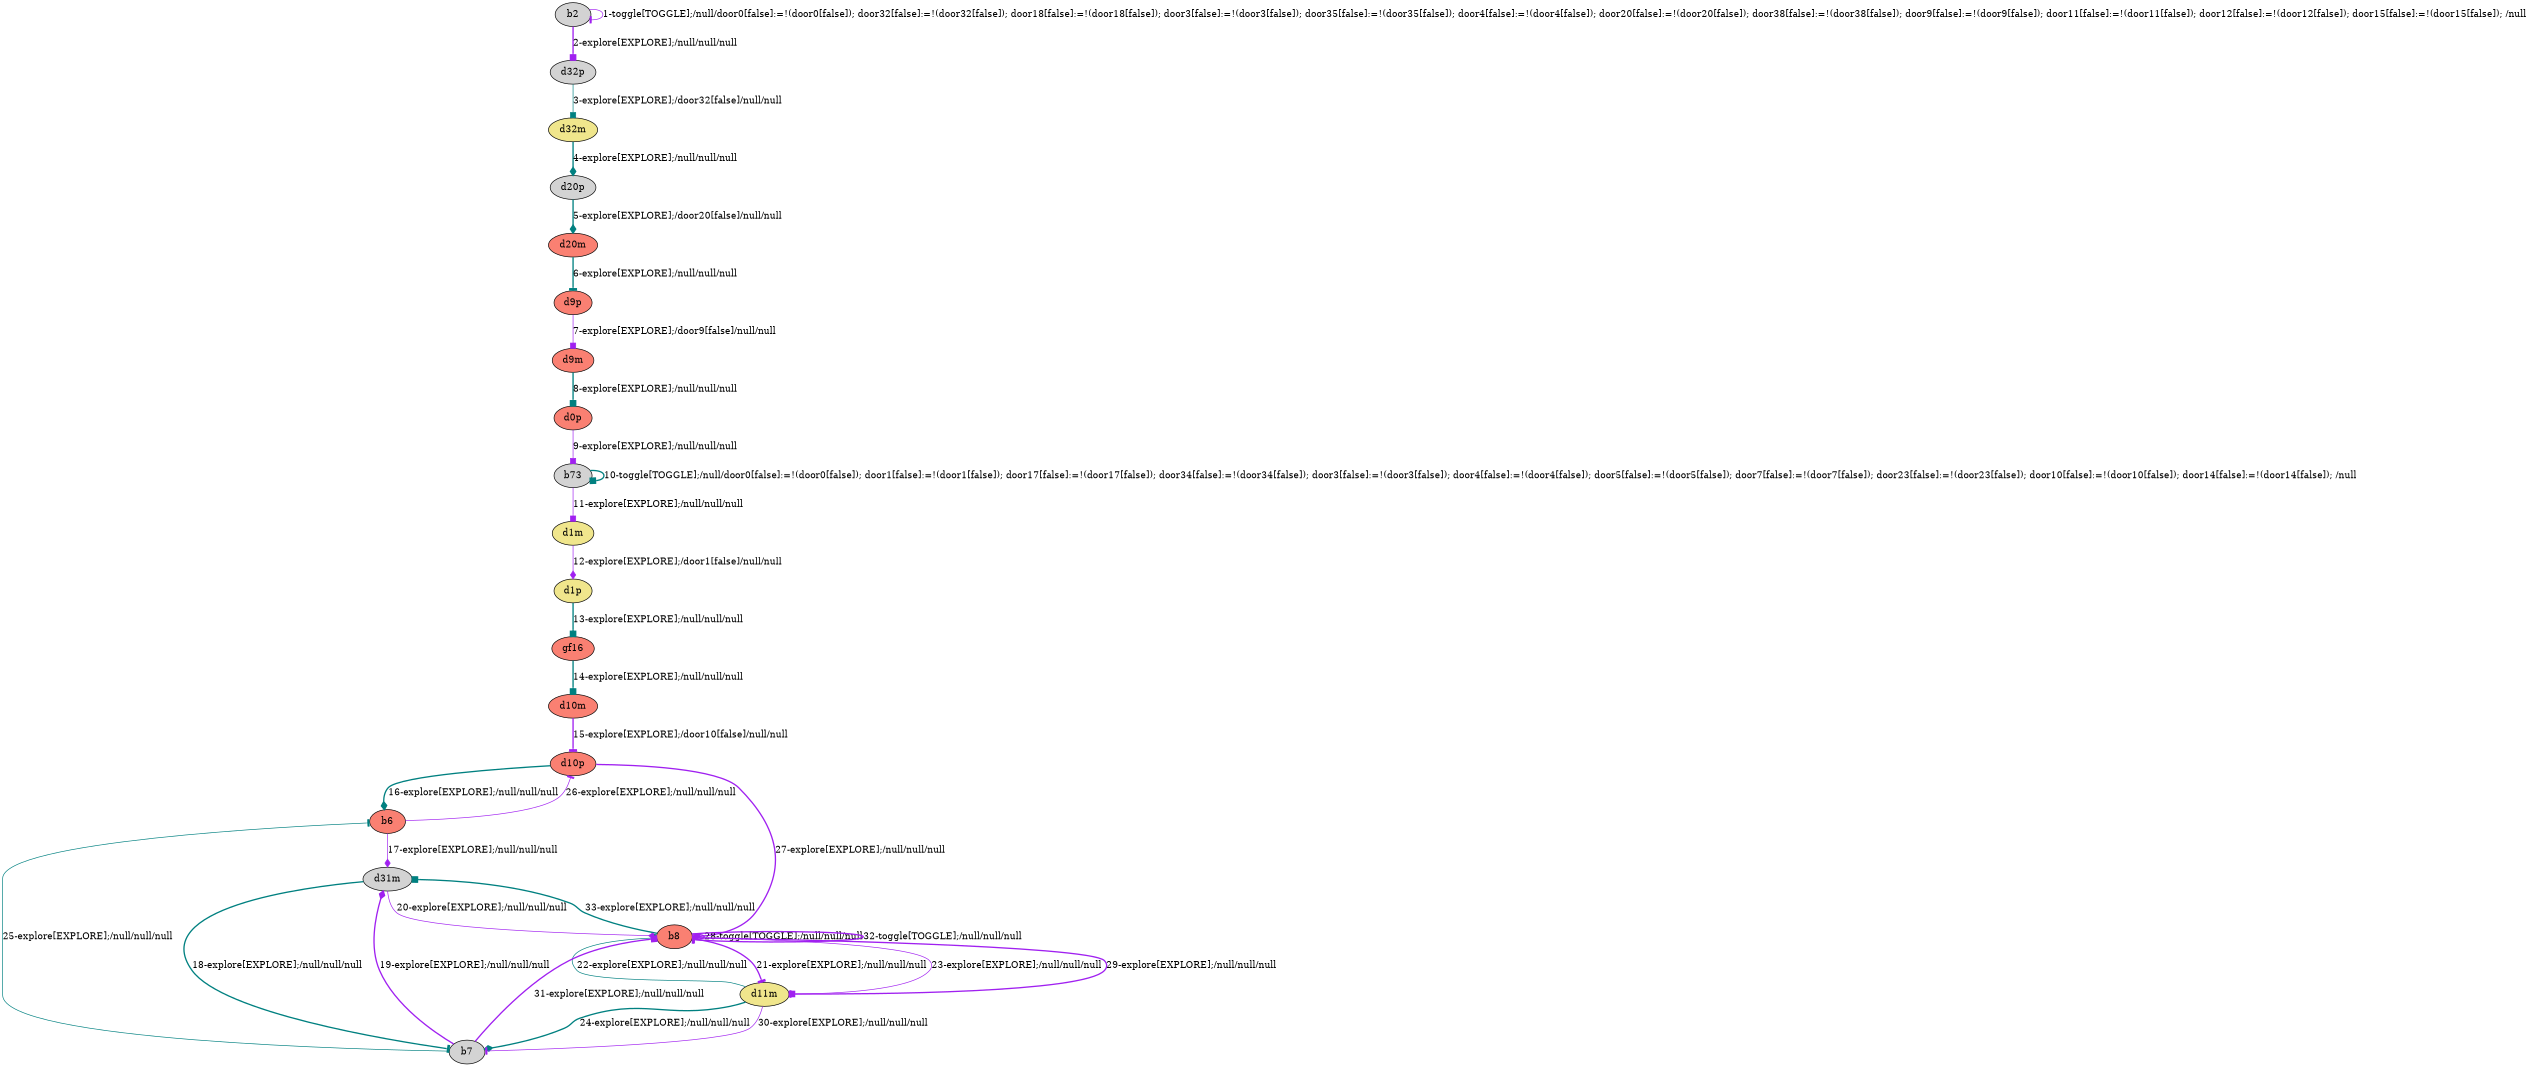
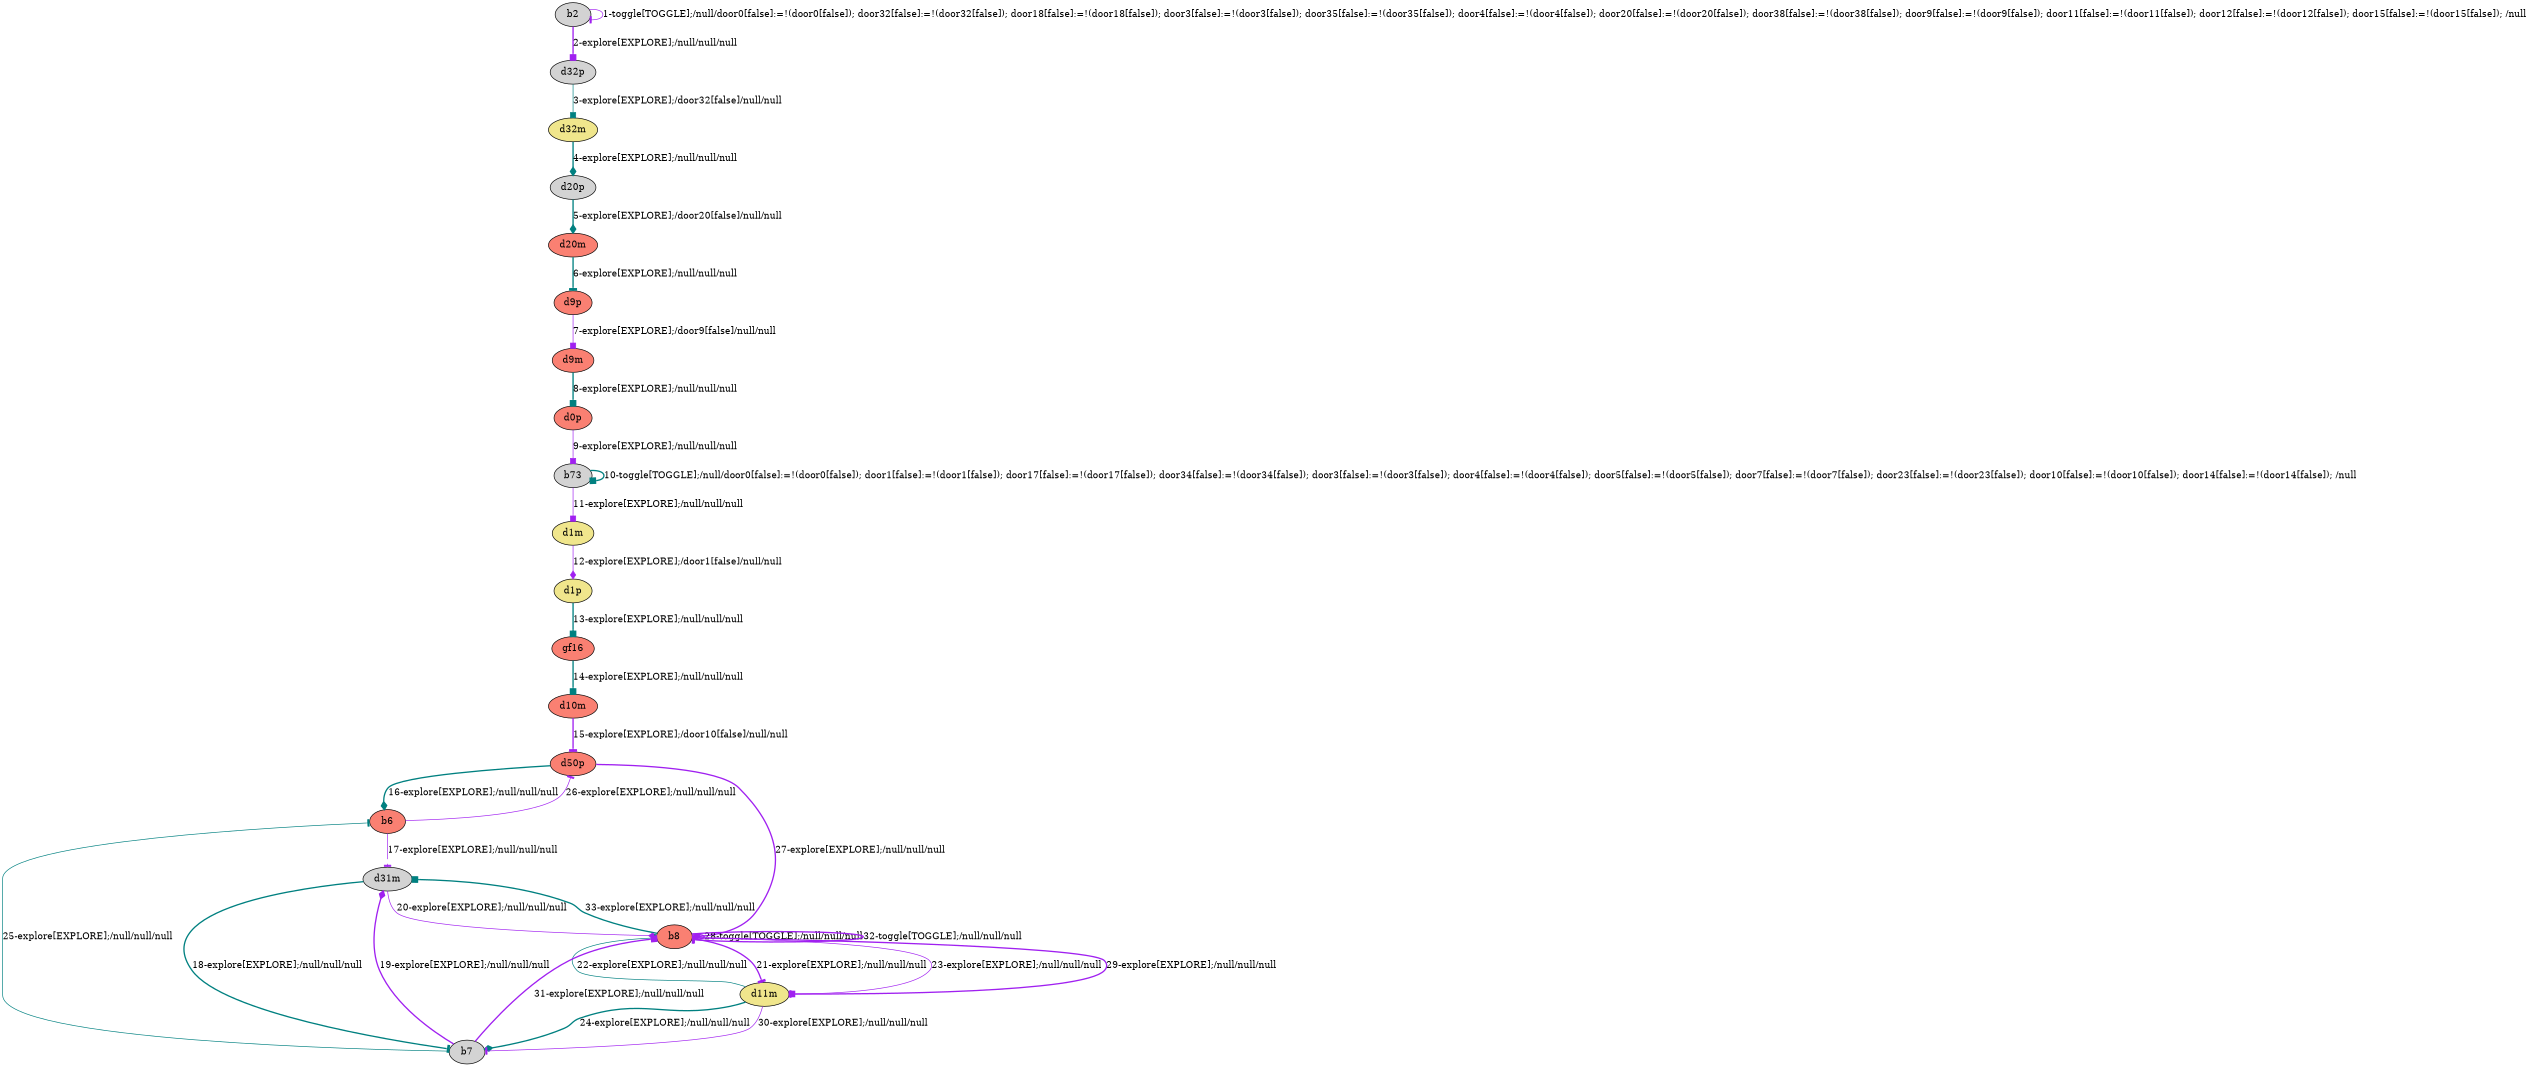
(573, 764) -> (573, 764)
(388, 846) -> (388, 846)
